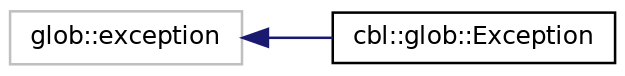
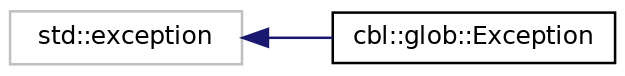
(126, 38) -> (126, 38)
